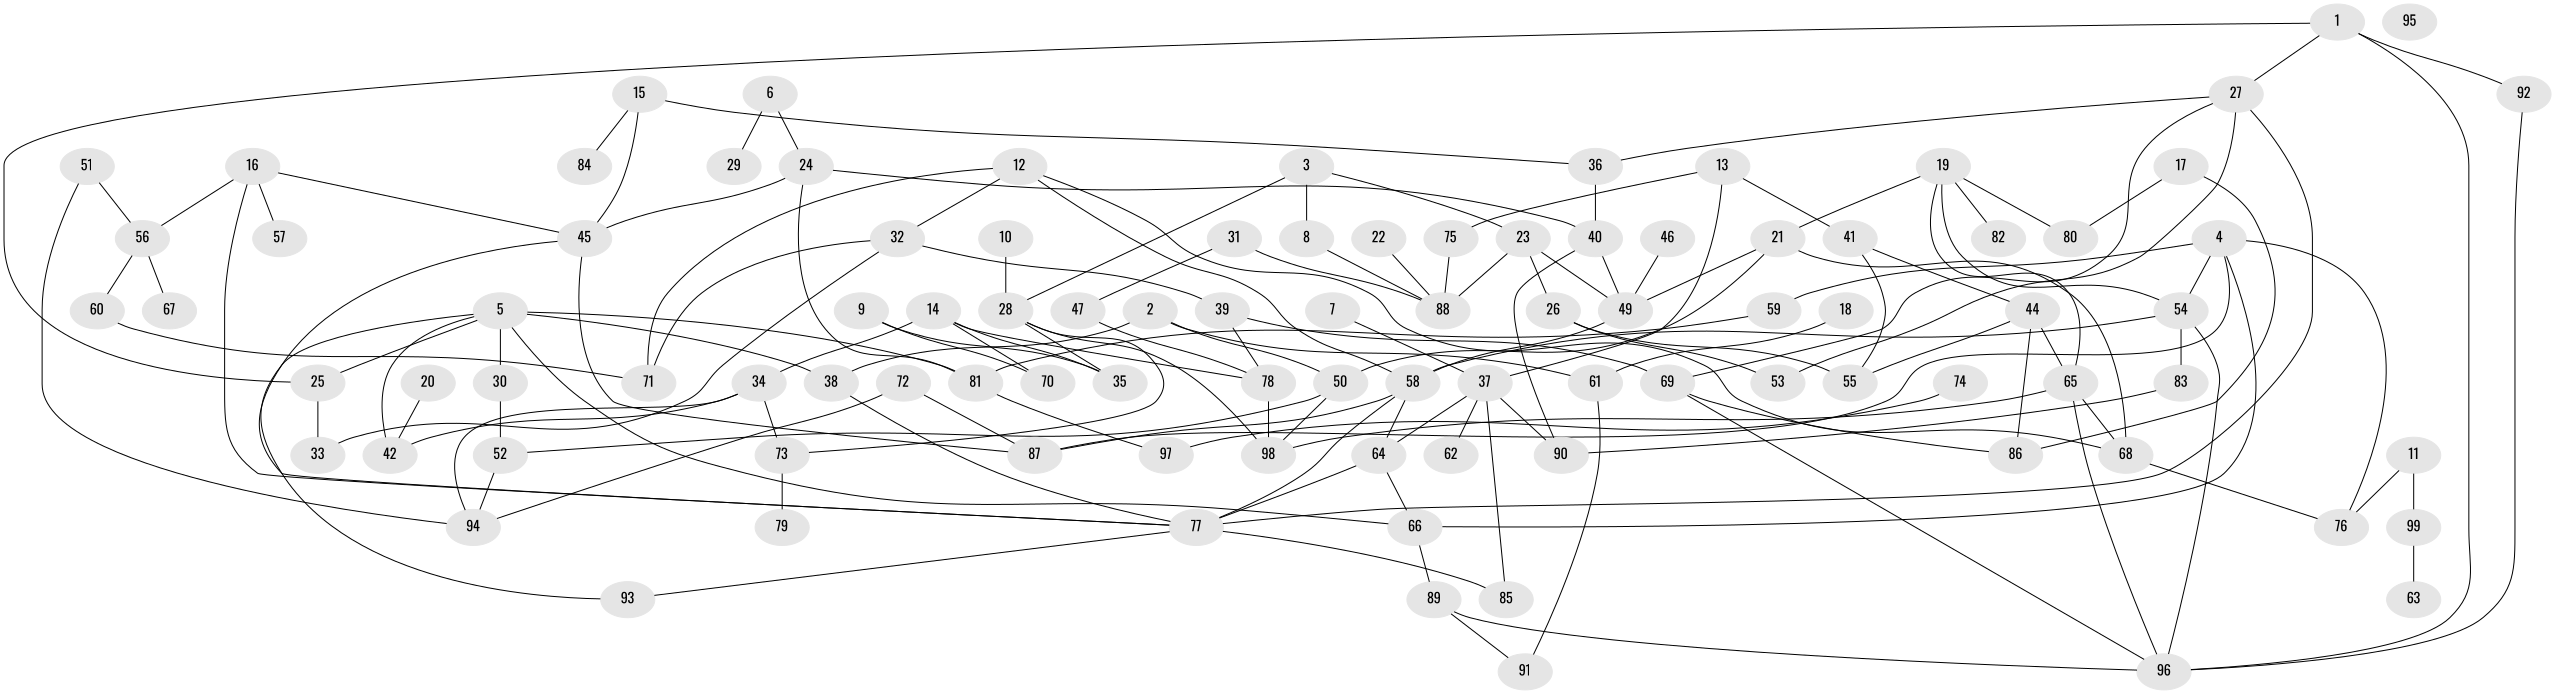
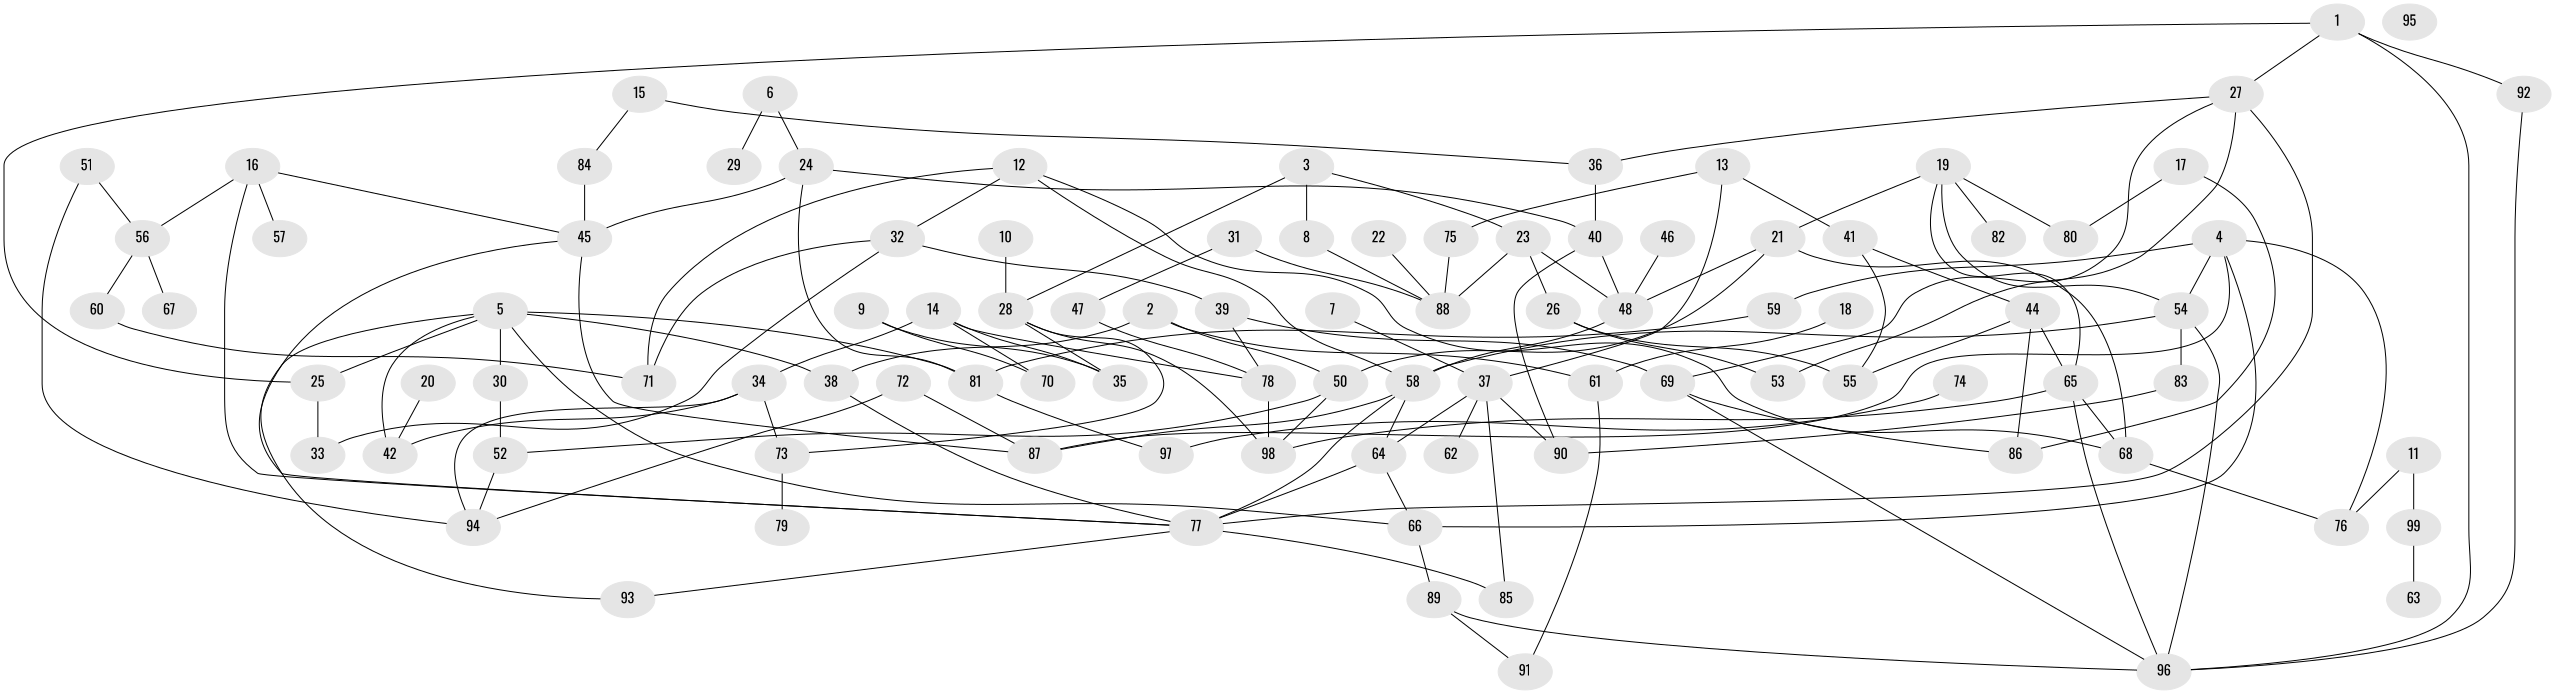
(626, 170) -> (585, 203)
(1626, 311) -> (1626, 311)
